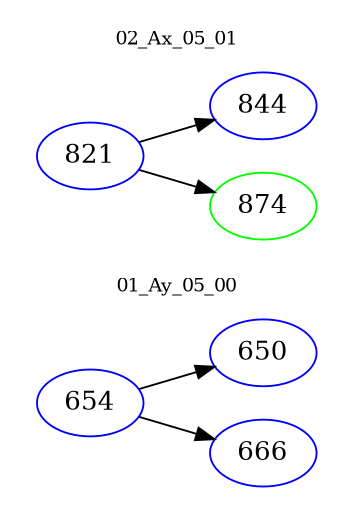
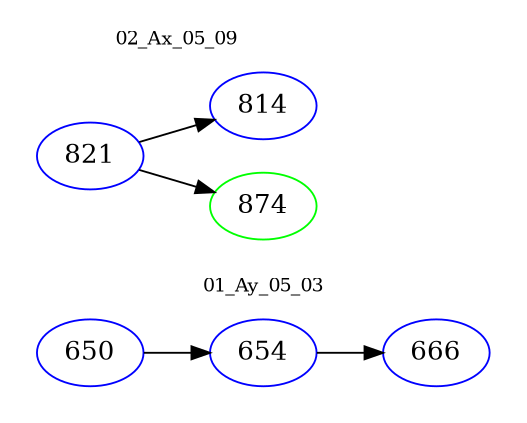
(177, 40) -> (177, 40)
(263, 106) -> (263, 106)
(177, 287) -> (263, 287)
(168, 381) -> (168, 353)
